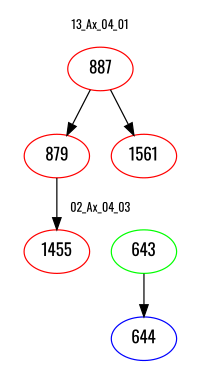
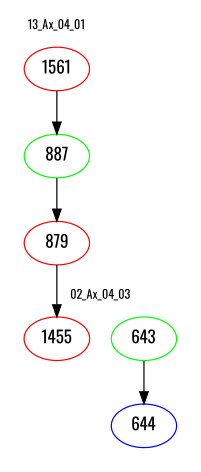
(100, 69) -> (57, 156)
(119, 107) -> (57, 107)
